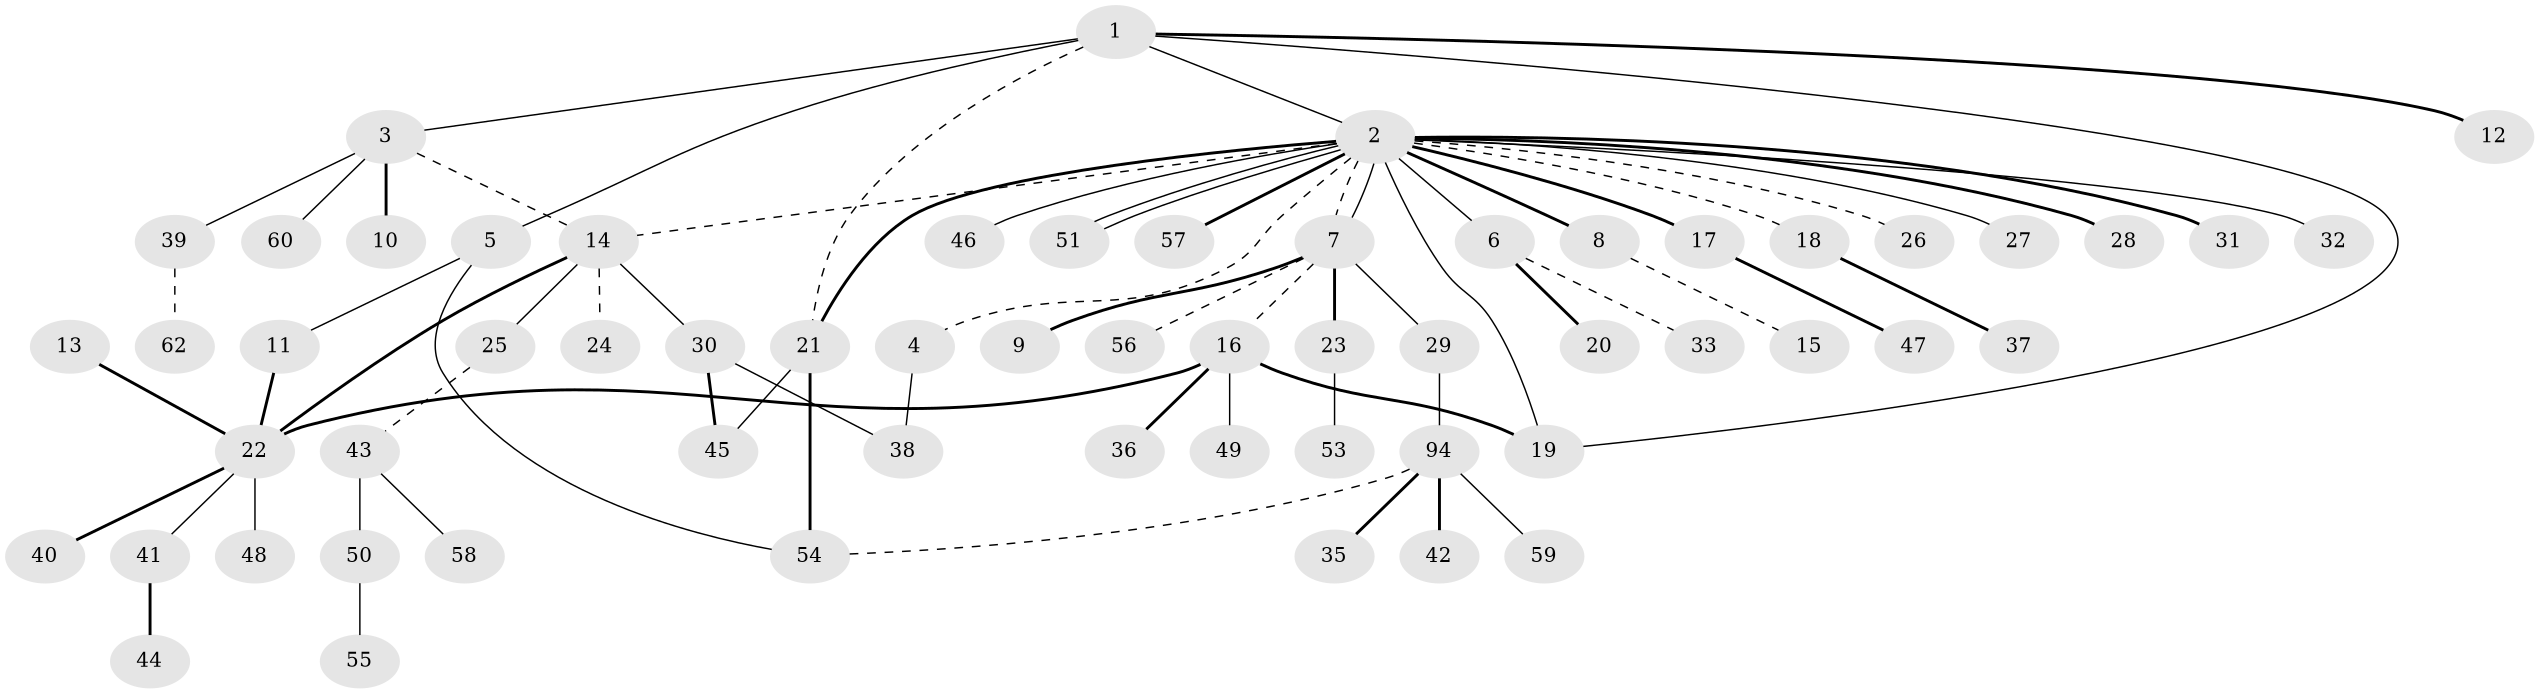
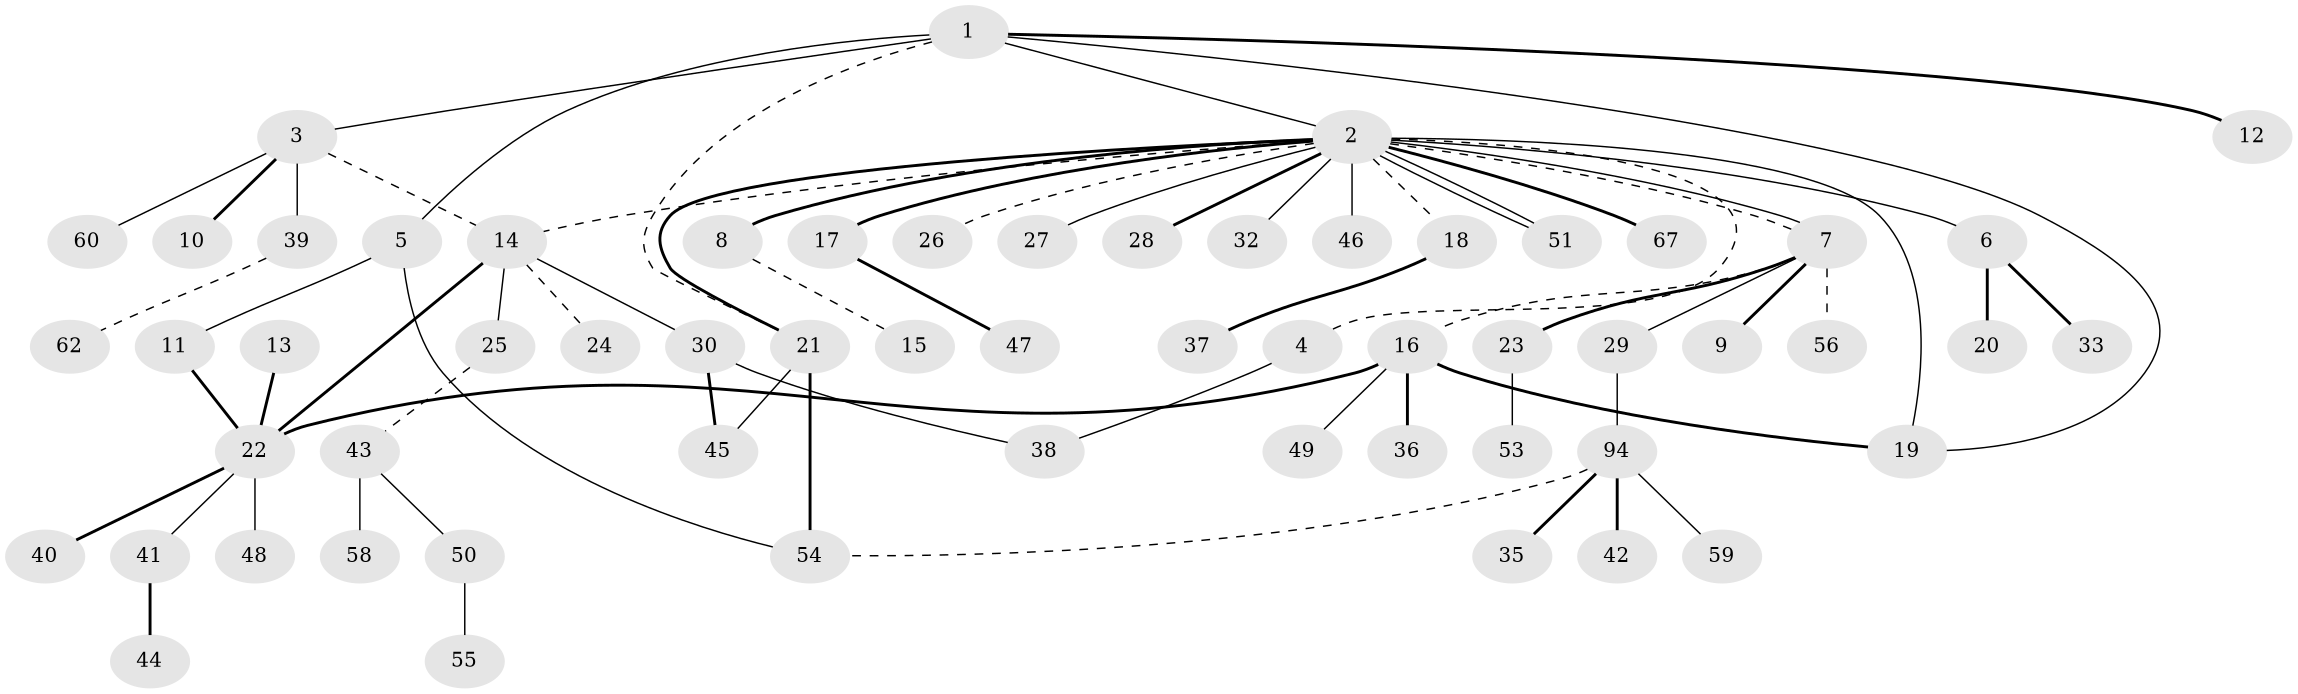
(1174, 242) -> (1667, 242)
(2229, 242) -> none
(1600, 294) -> (2040, 294)
